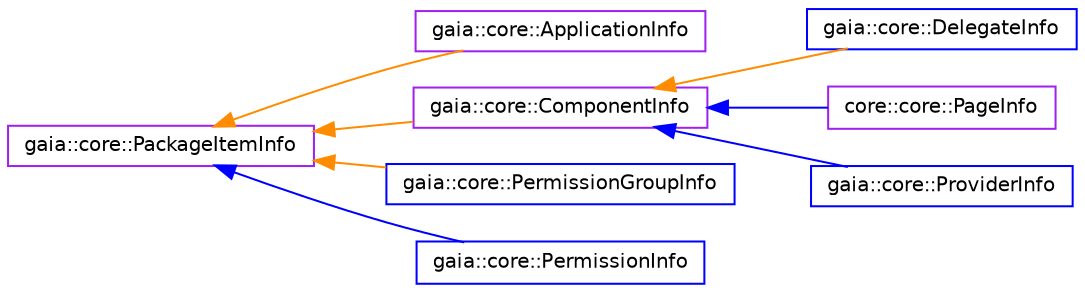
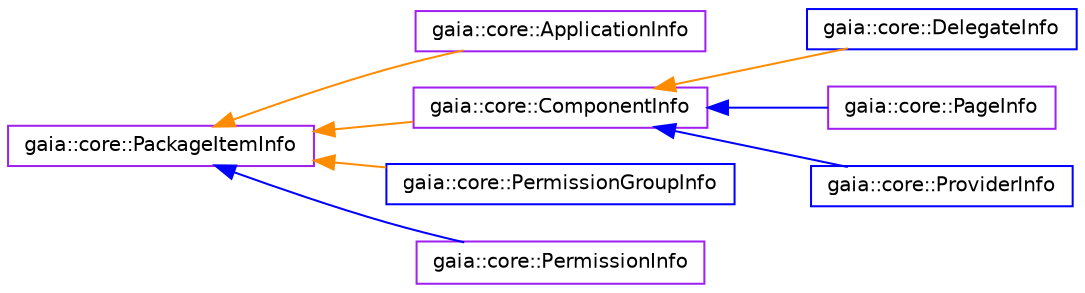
(942, 108) -> (942, 108)
(560, 263) -> (560, 263)
